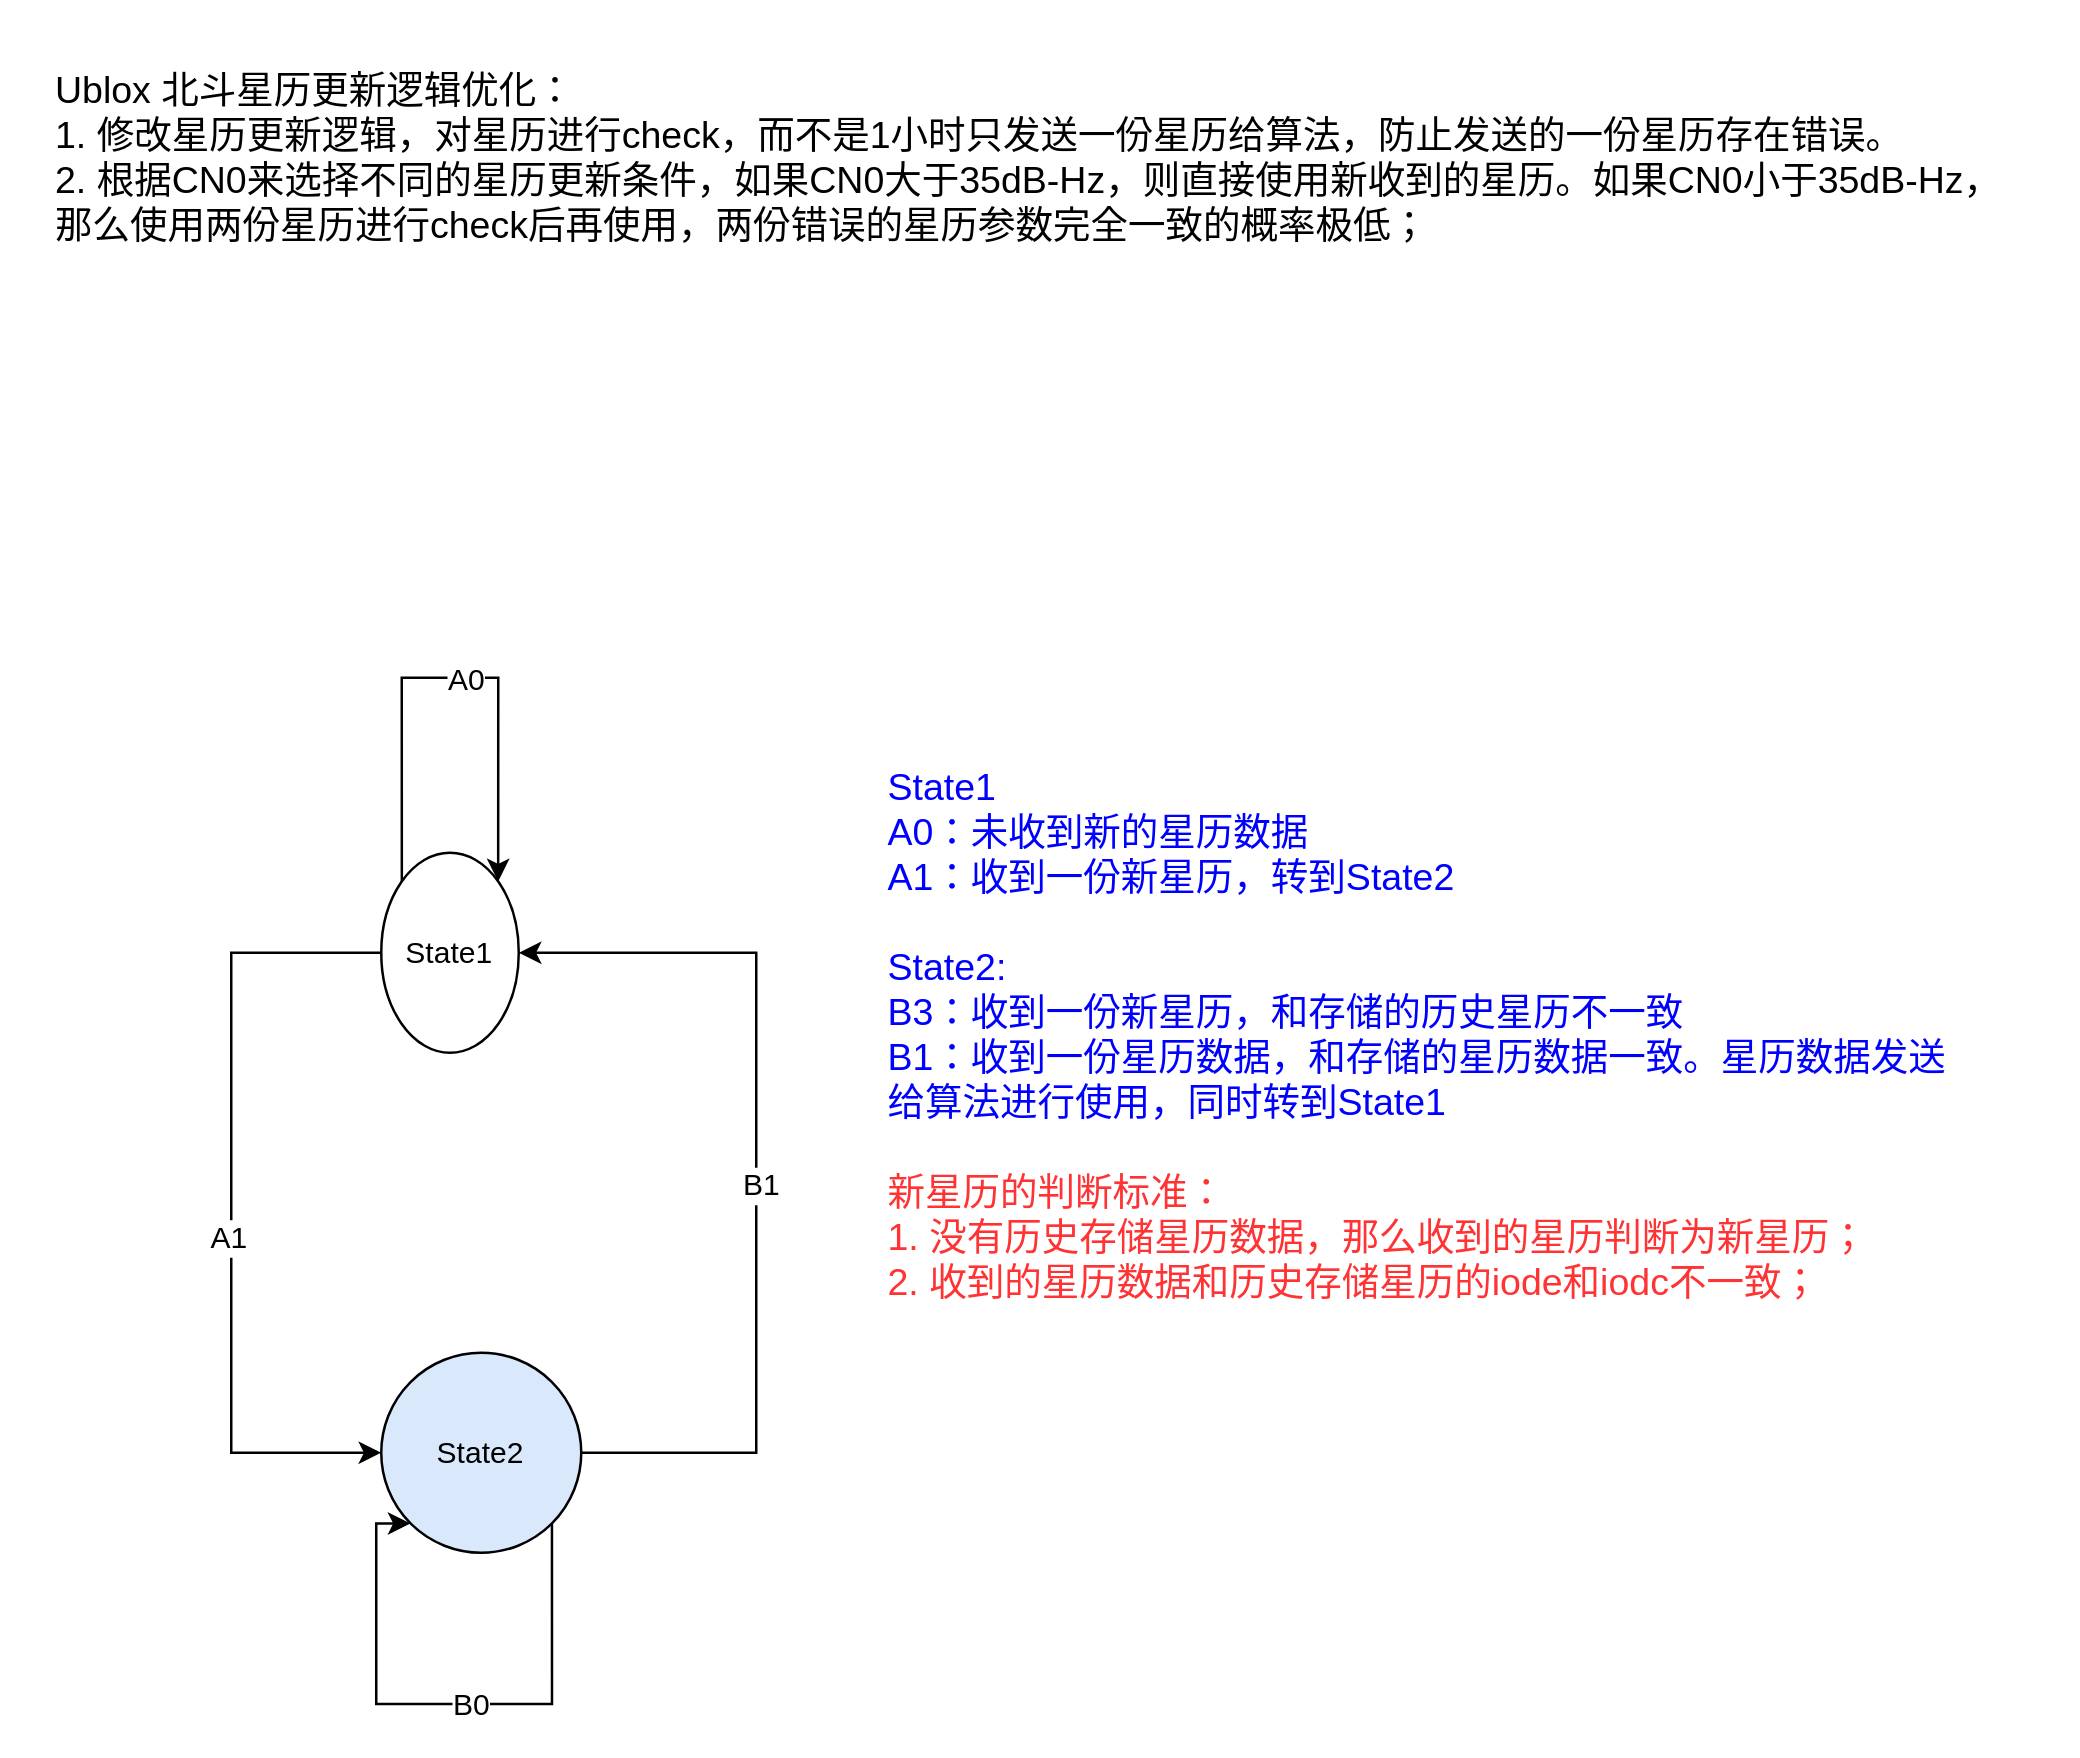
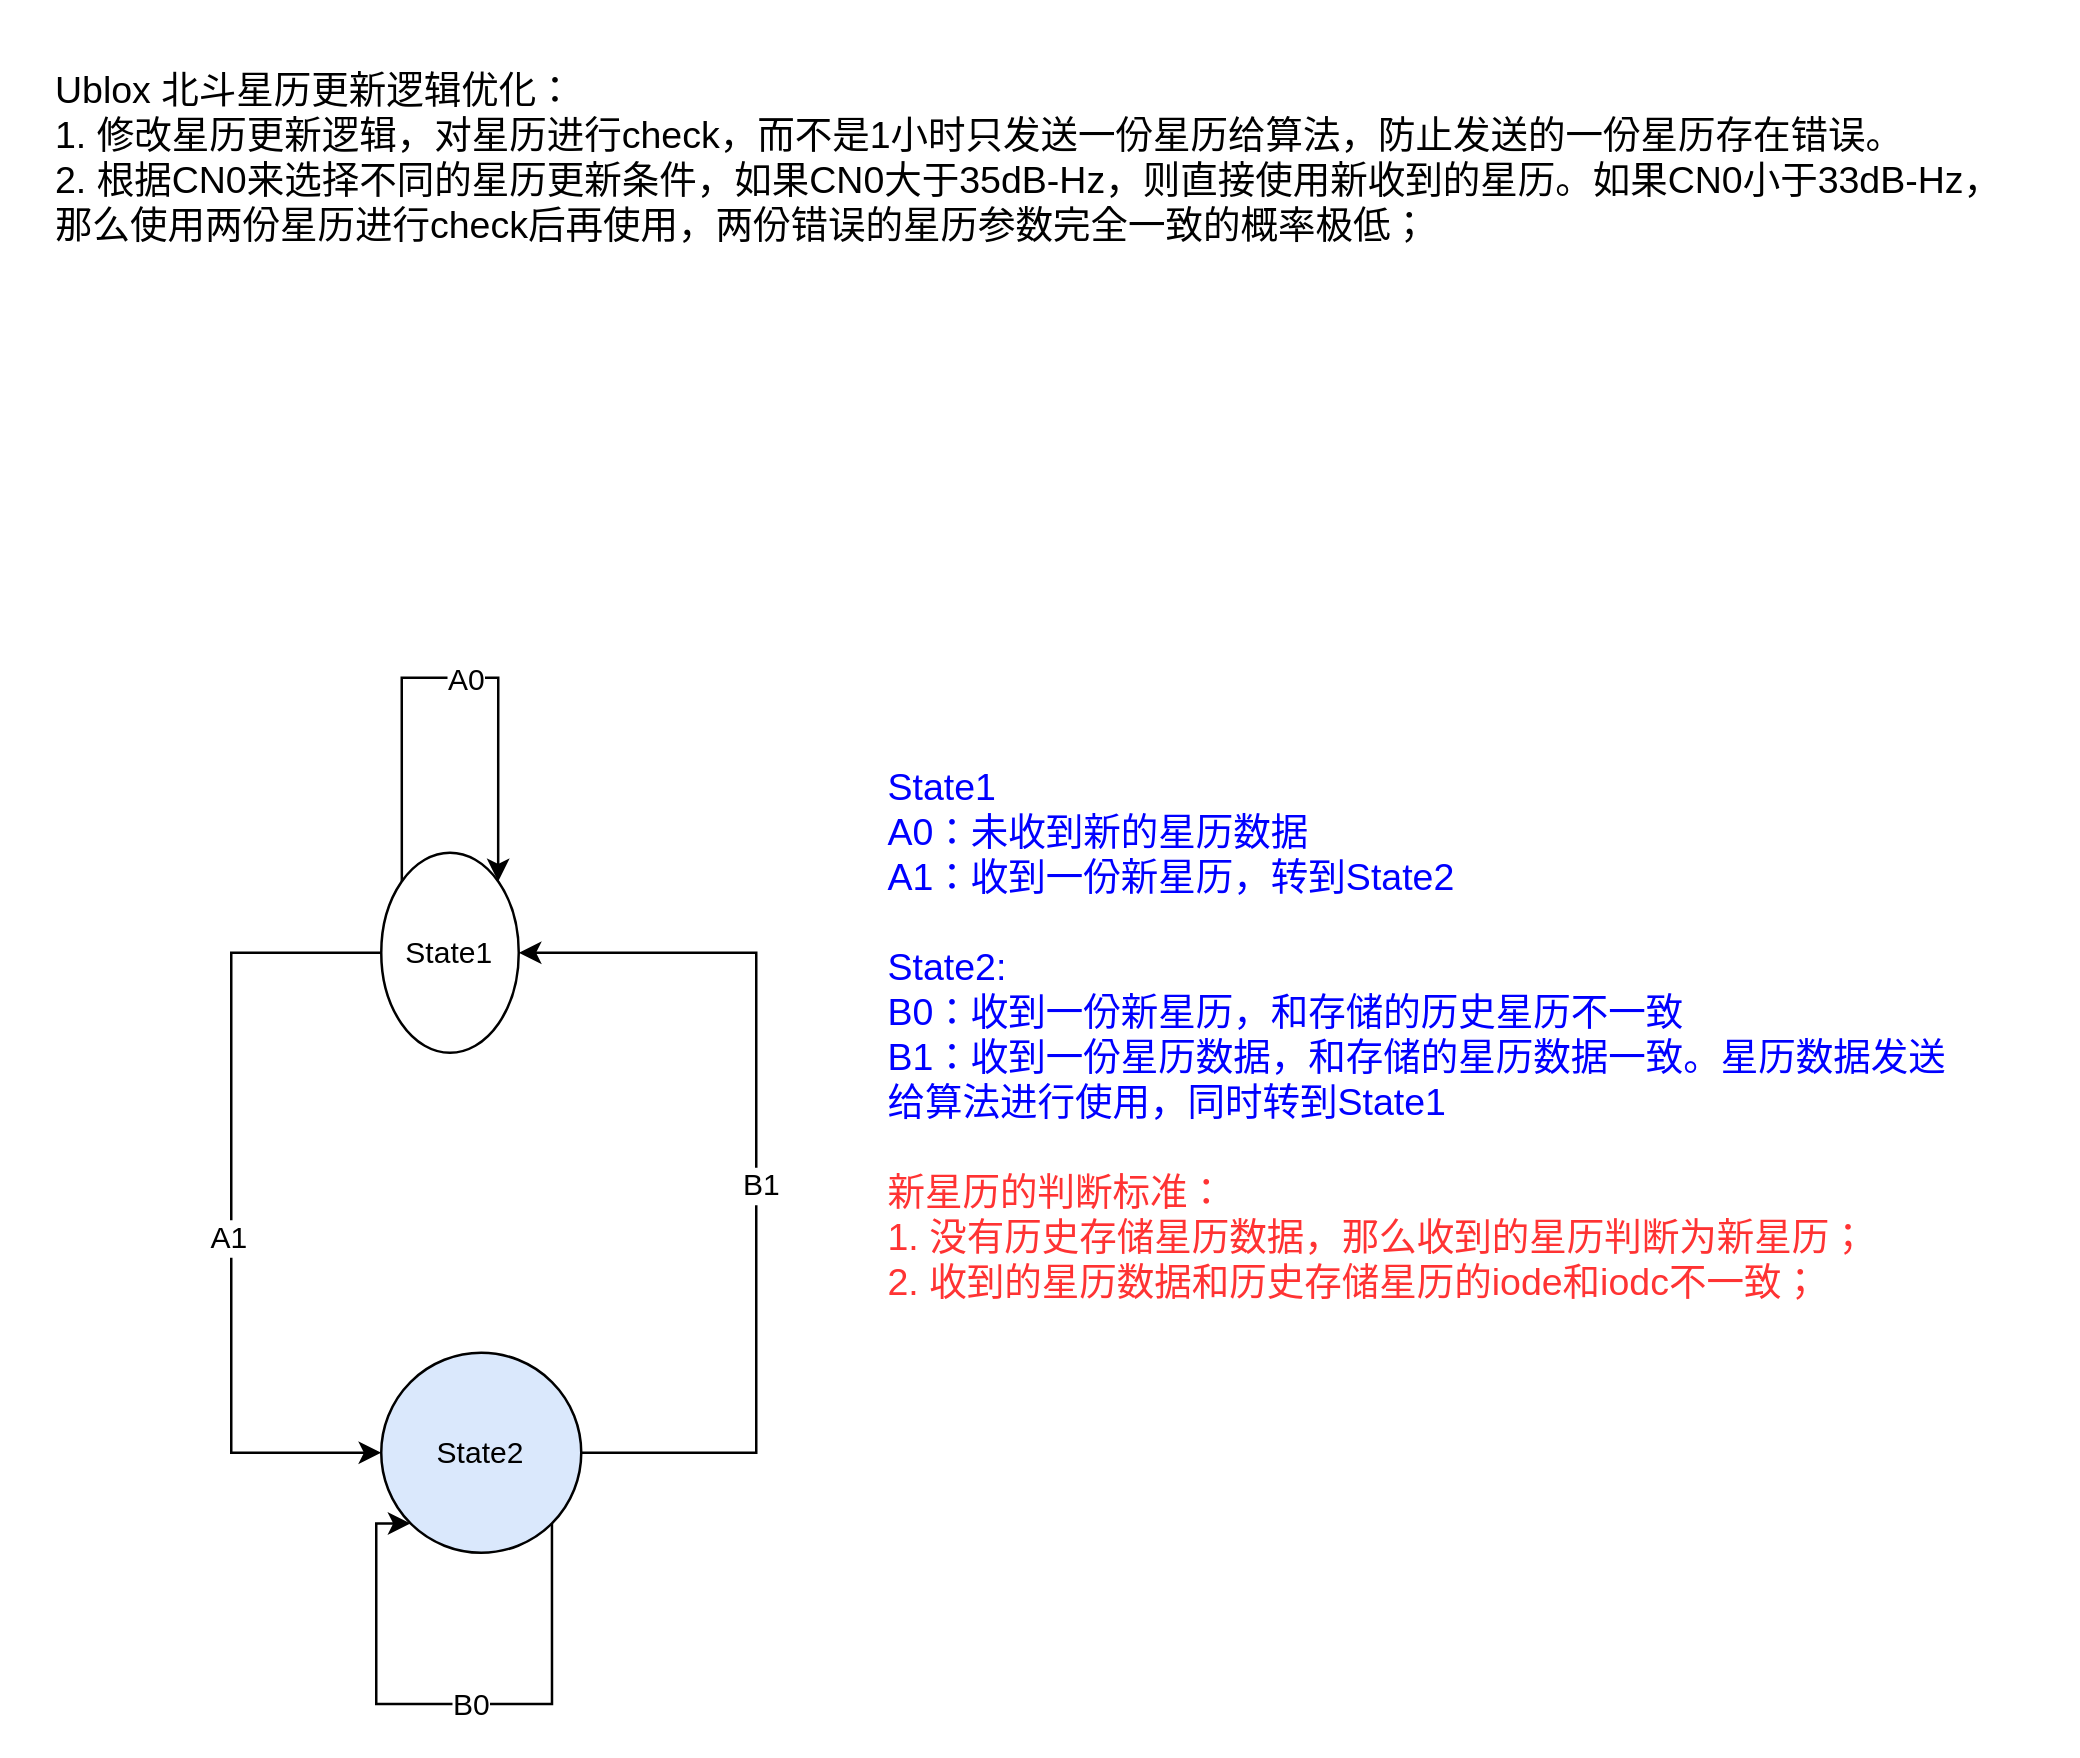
(1041, 159) -> (1041, 159)
(1436, 1101) -> (1436, 1101)
